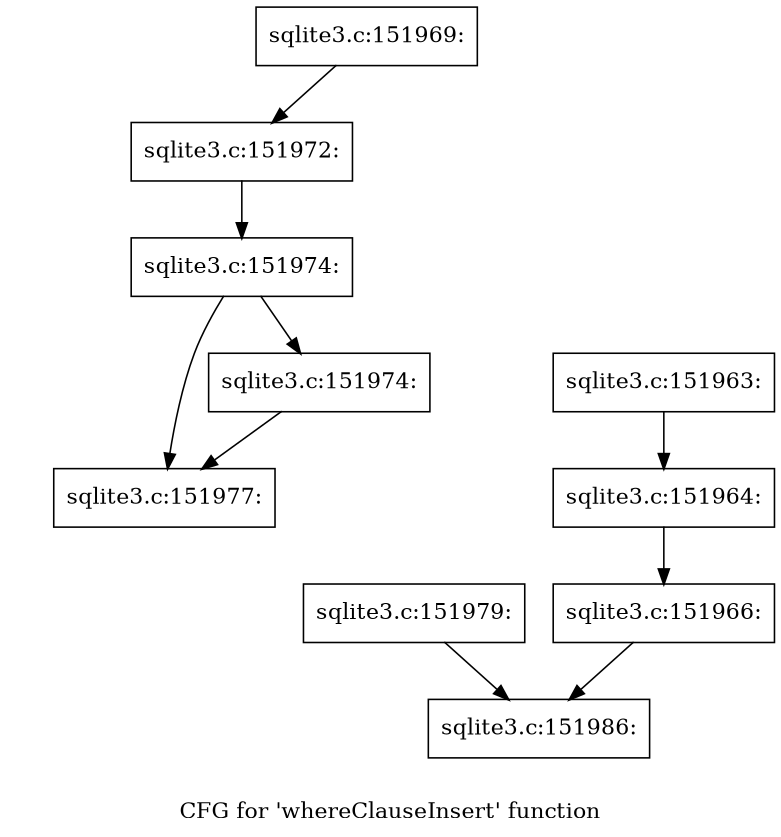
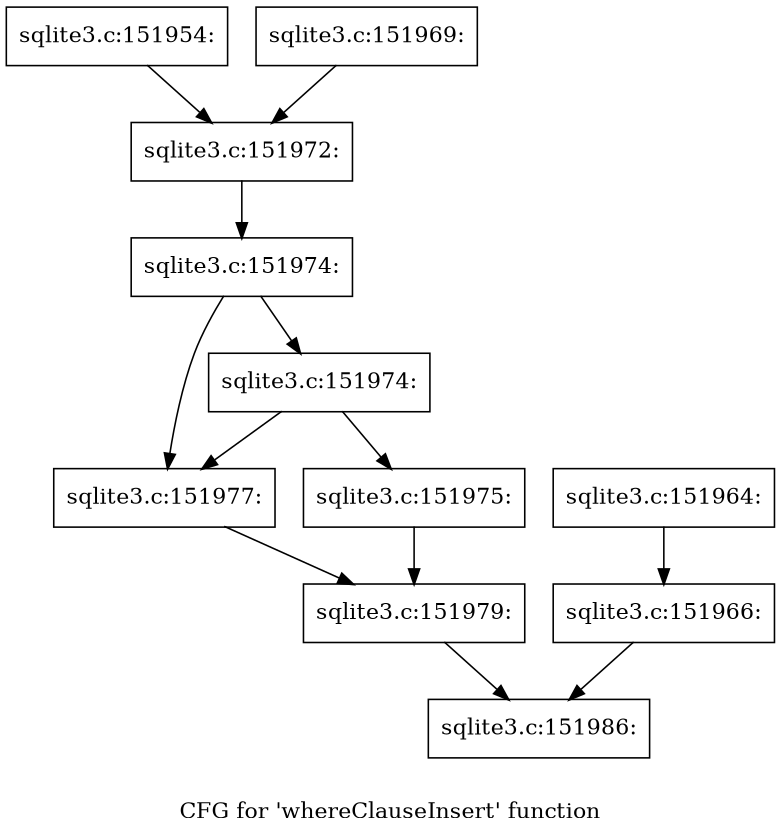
none -> (117, 36)
(664, 382) -> none
none -> (414, 498)
none -> (282, 552)
